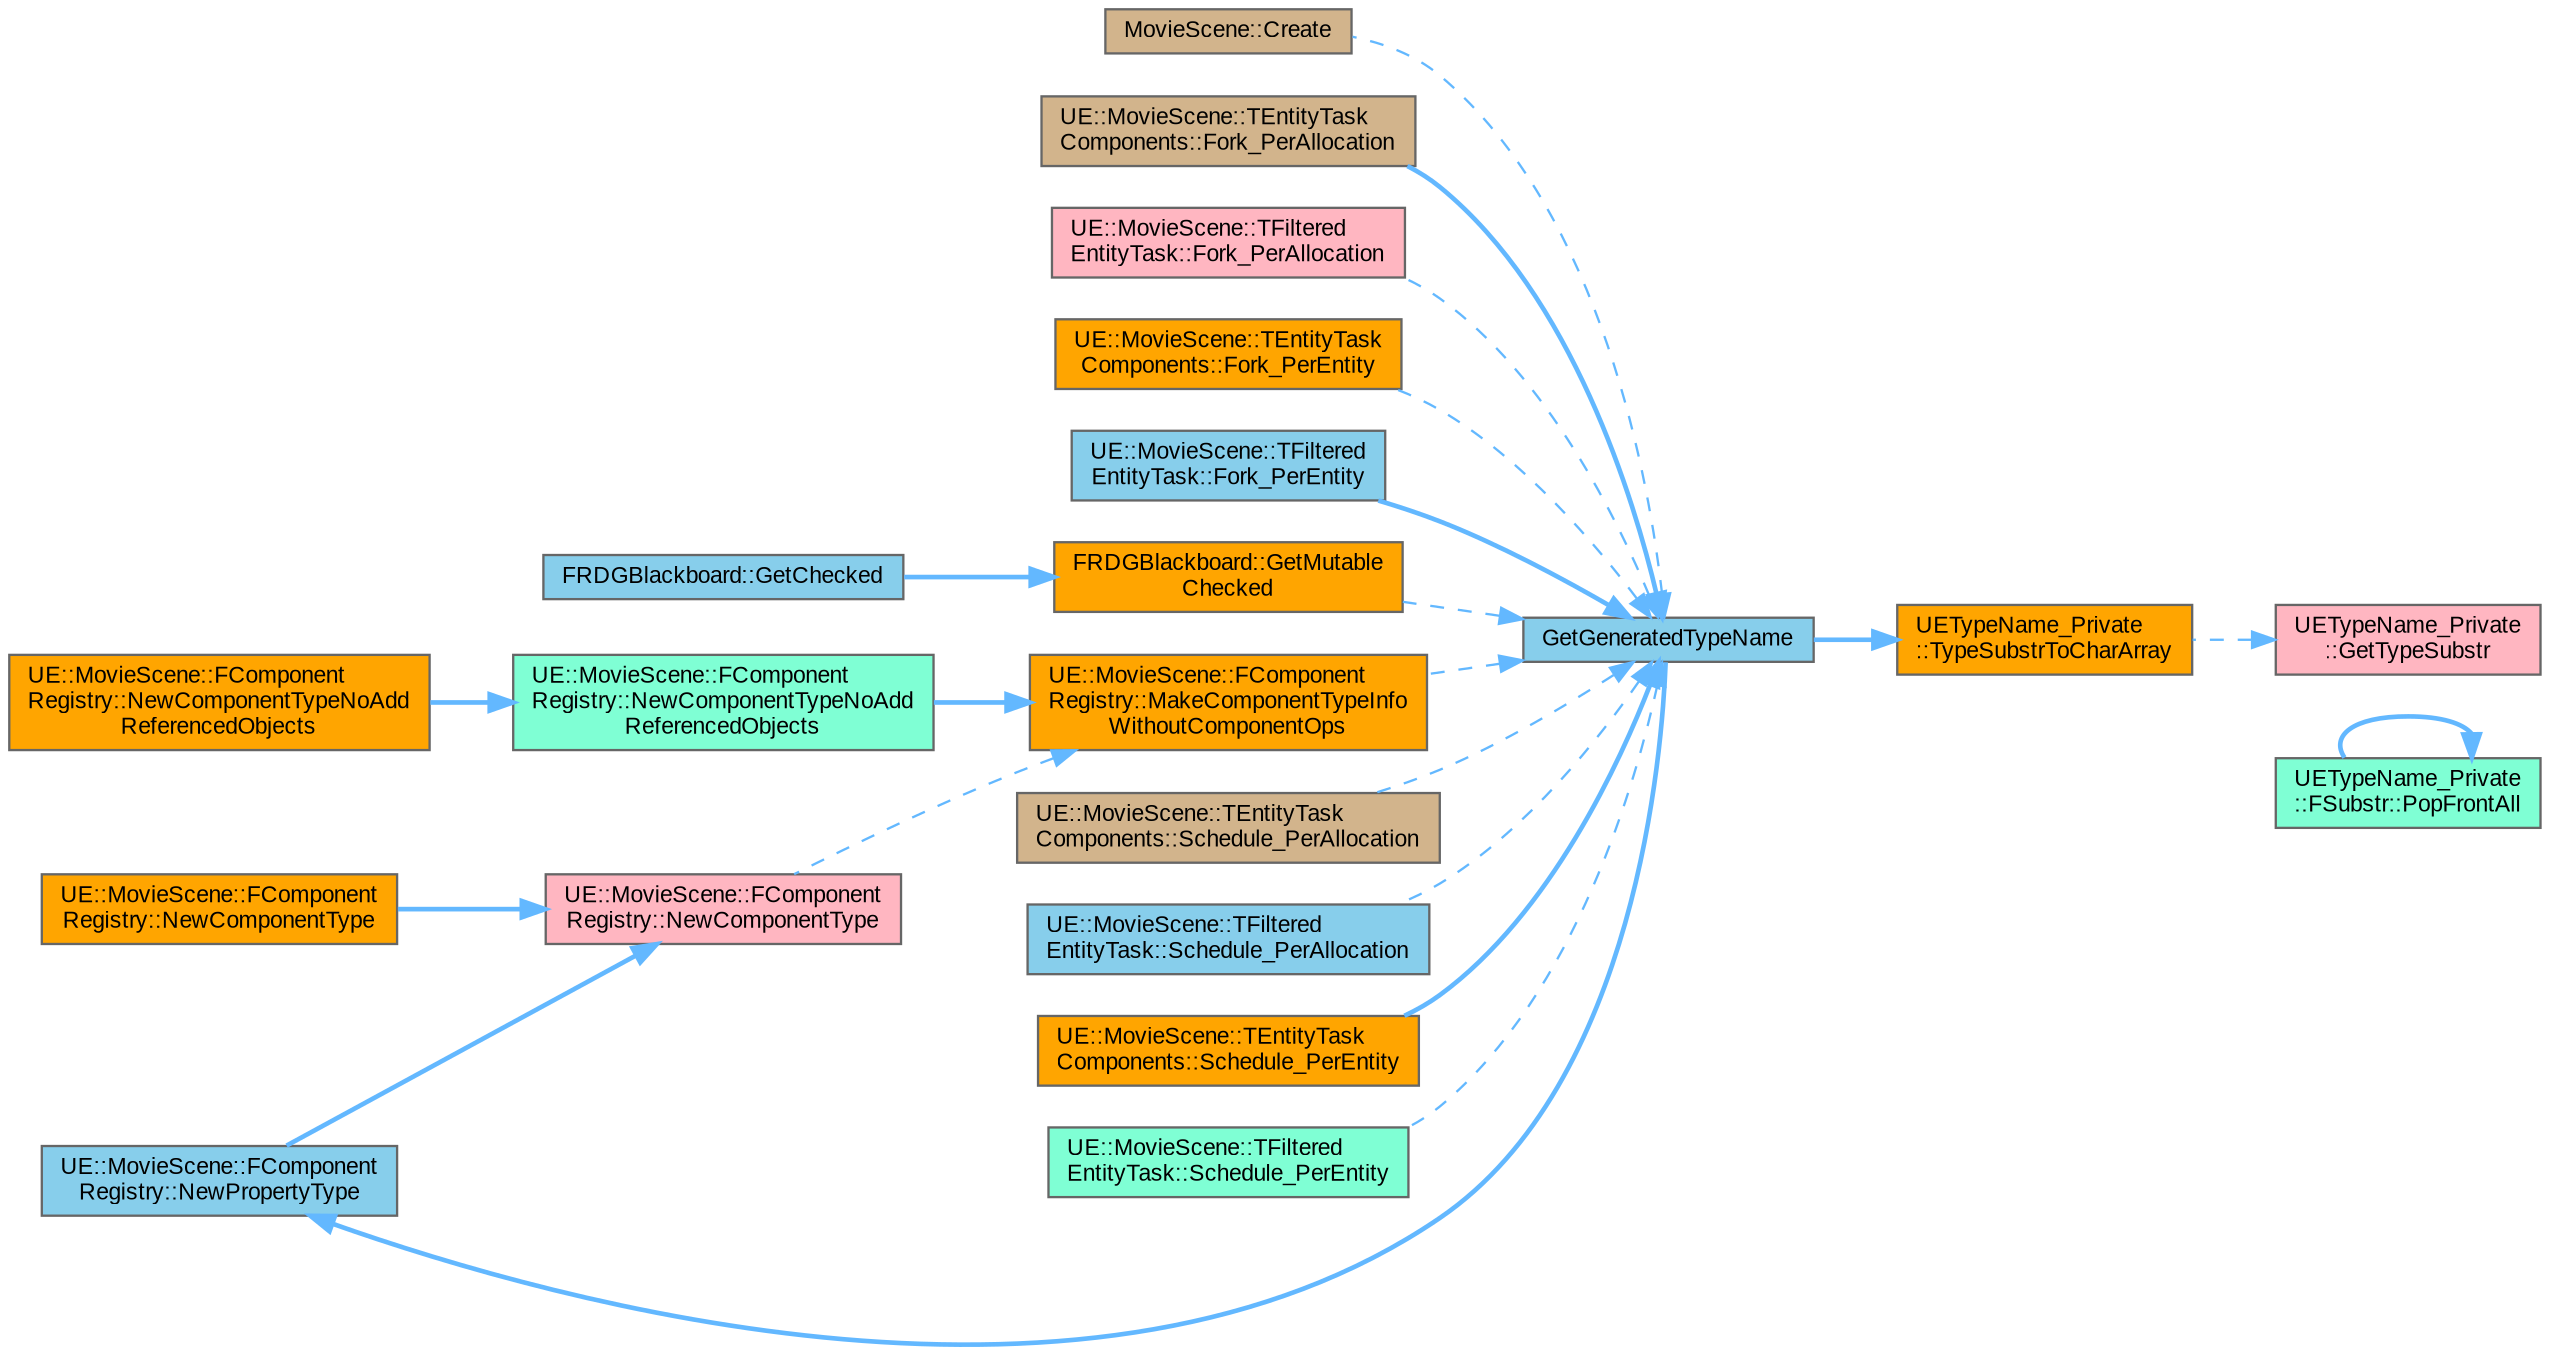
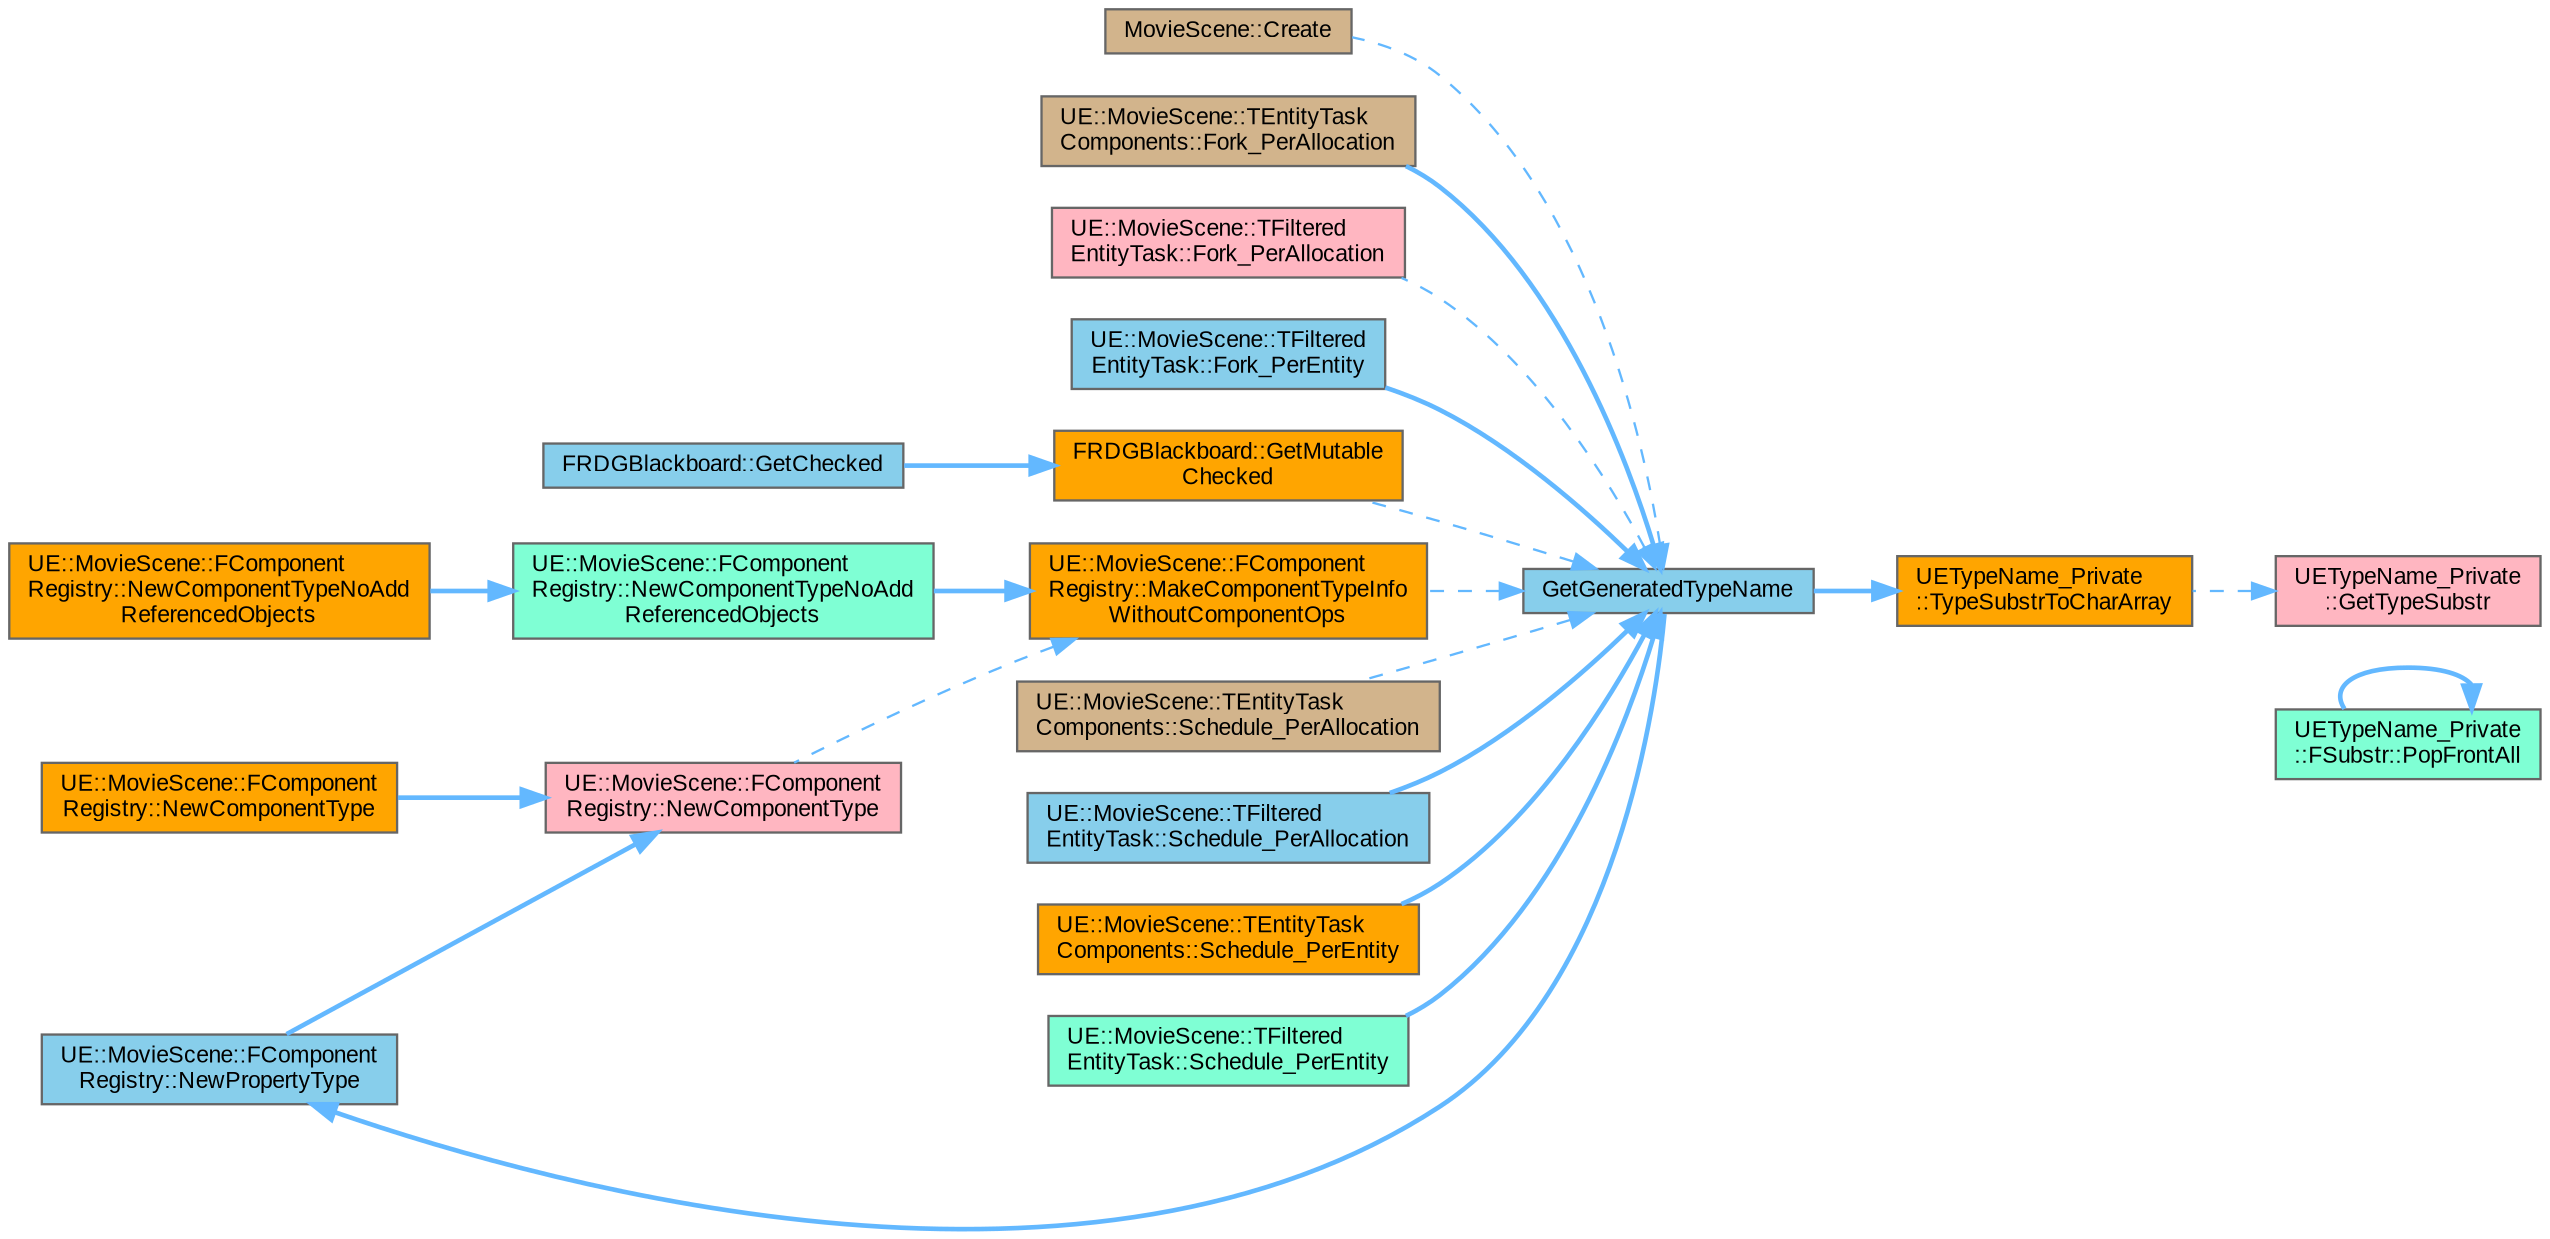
(1228, 354) -> none
(1533, 809) -> (1517, 724)
(1572, 930) -> (1562, 849)
